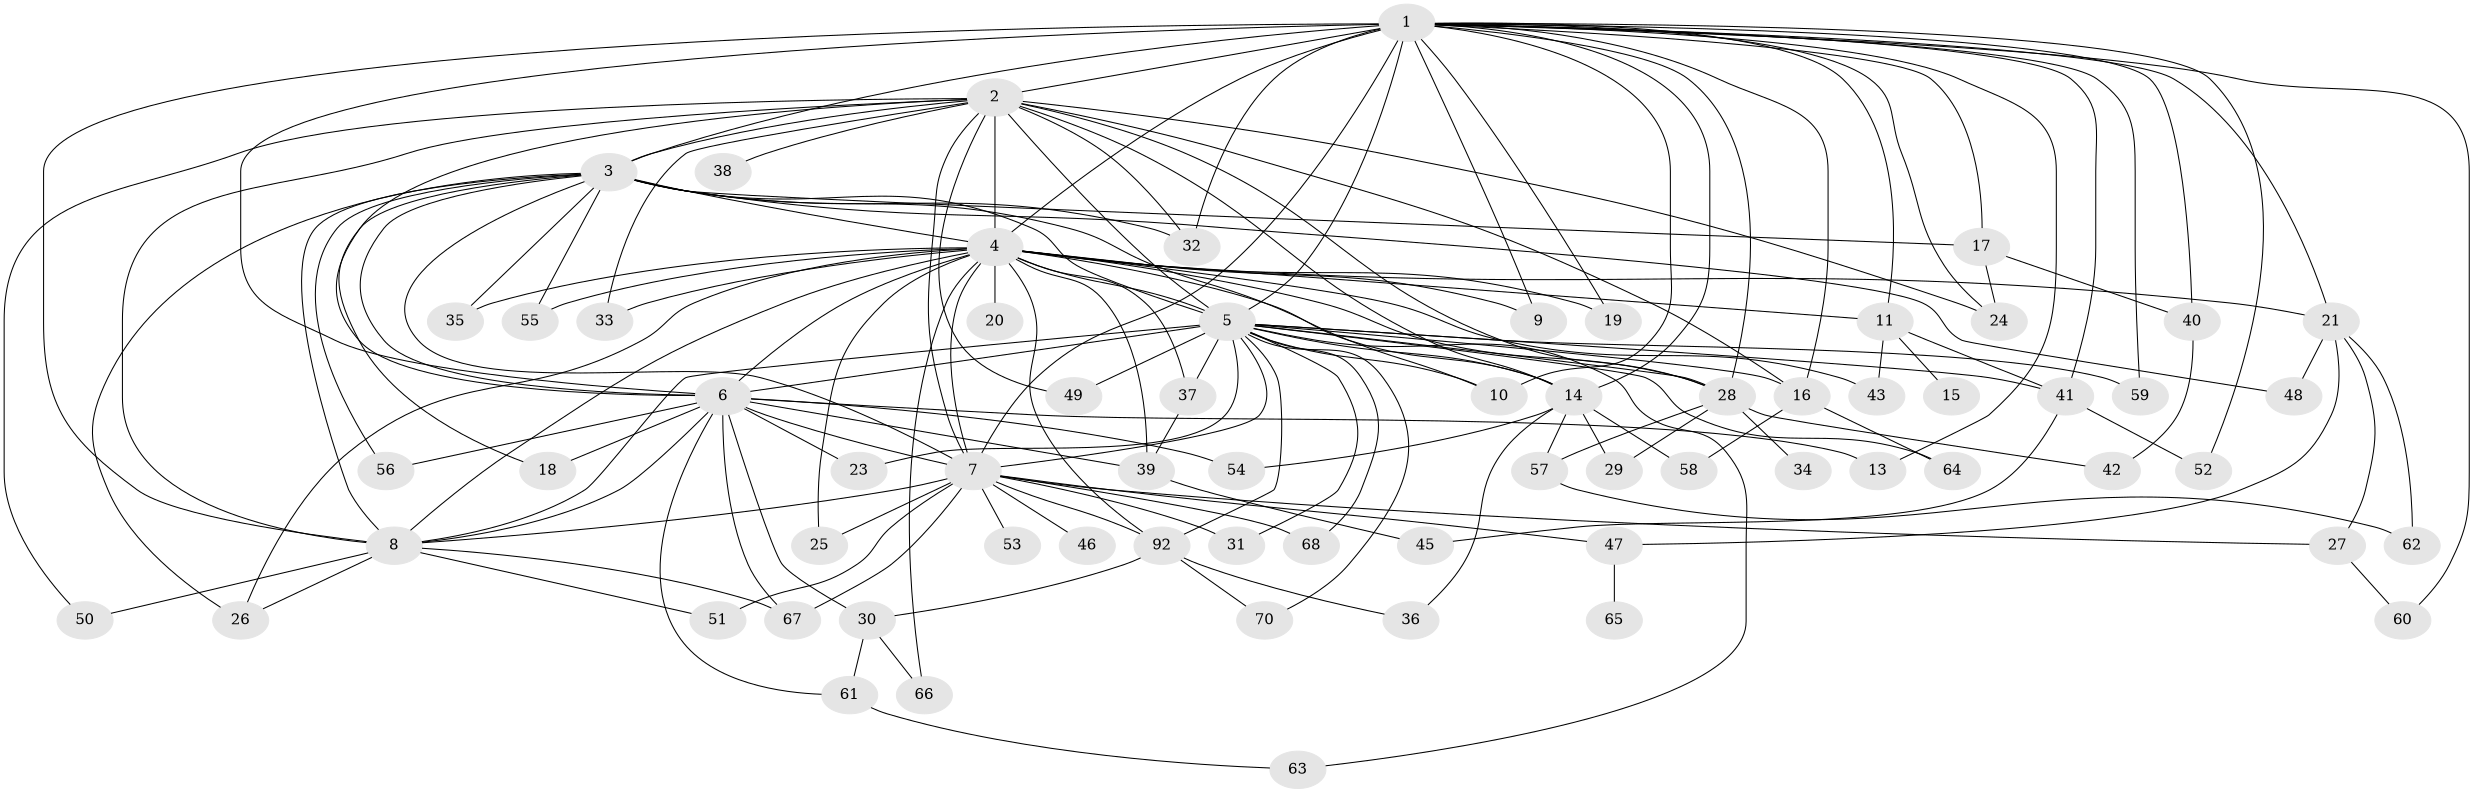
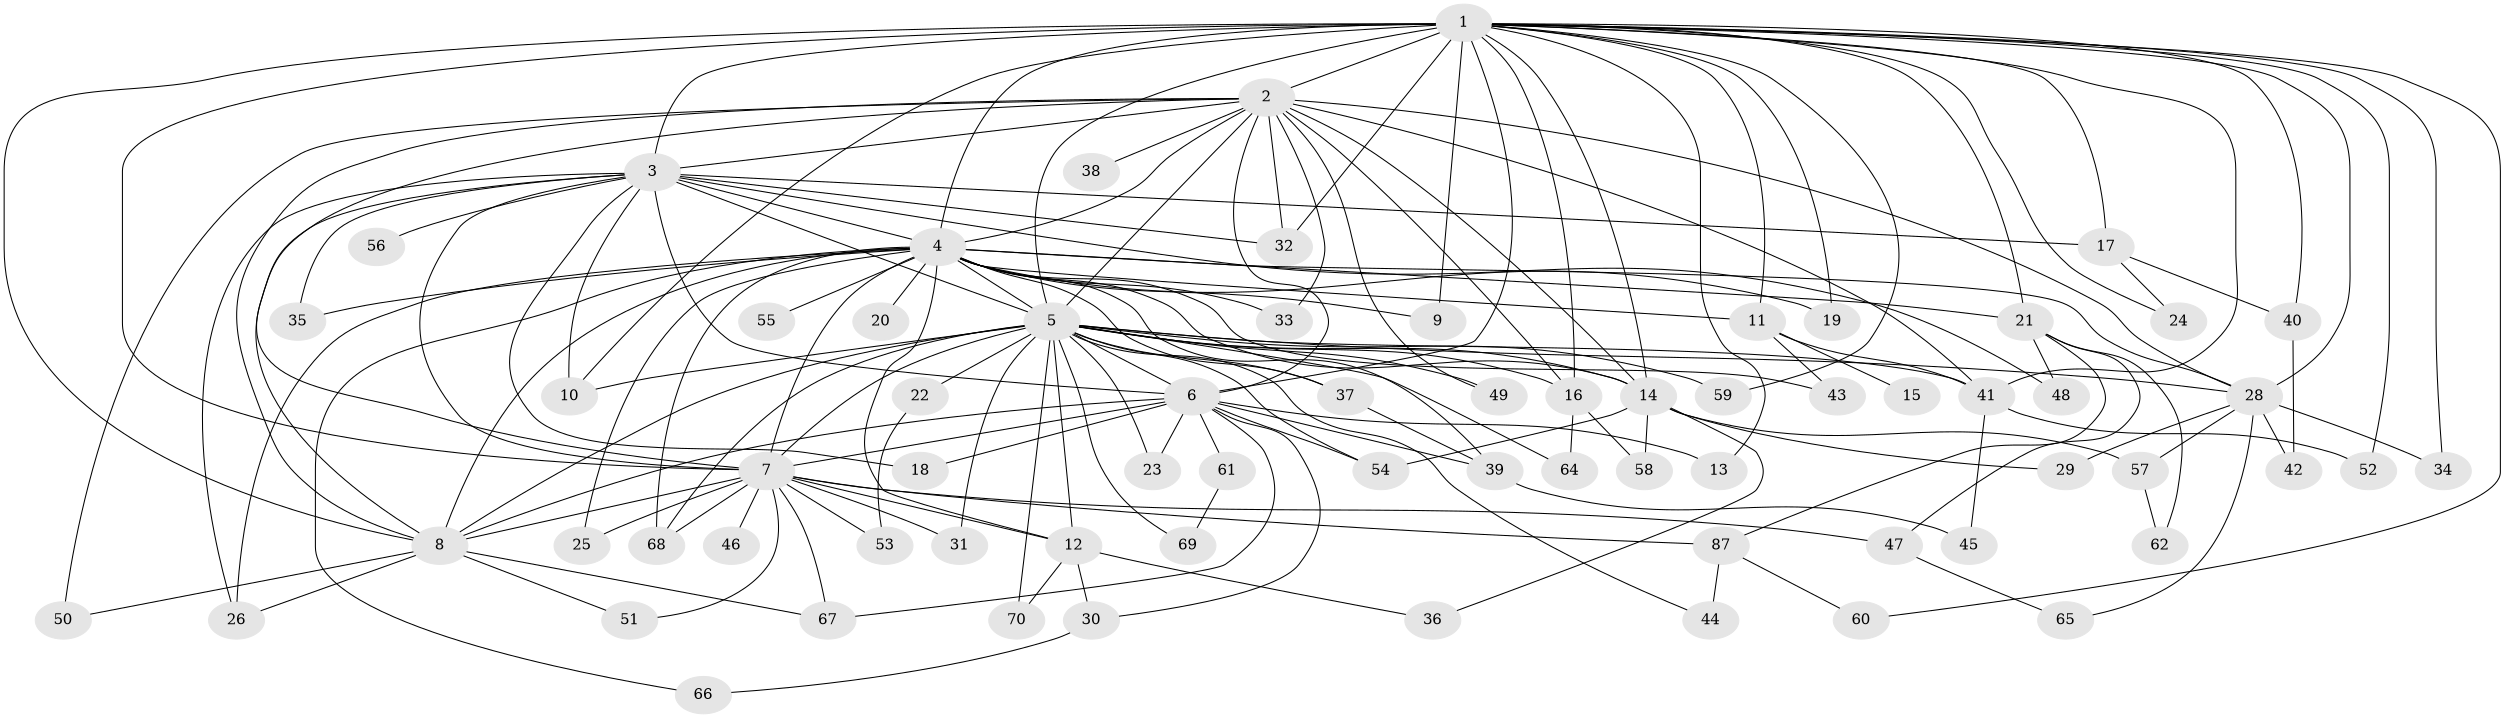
none -> (2354, 77)
(1506, 179) -> (1648, 206)
(570, 247) -> none
(846, 302) -> (721, 313)
none -> (1226, 376)
none -> (920, 396)
(555, 434) -> none
(1162, 546) -> (1074, 546)
(2337, 546) -> (1721, 546)
none -> (2211, 547)
none -> (1711, 620)
(859, 658) -> none
(1298, 770) -> (1188, 546)
